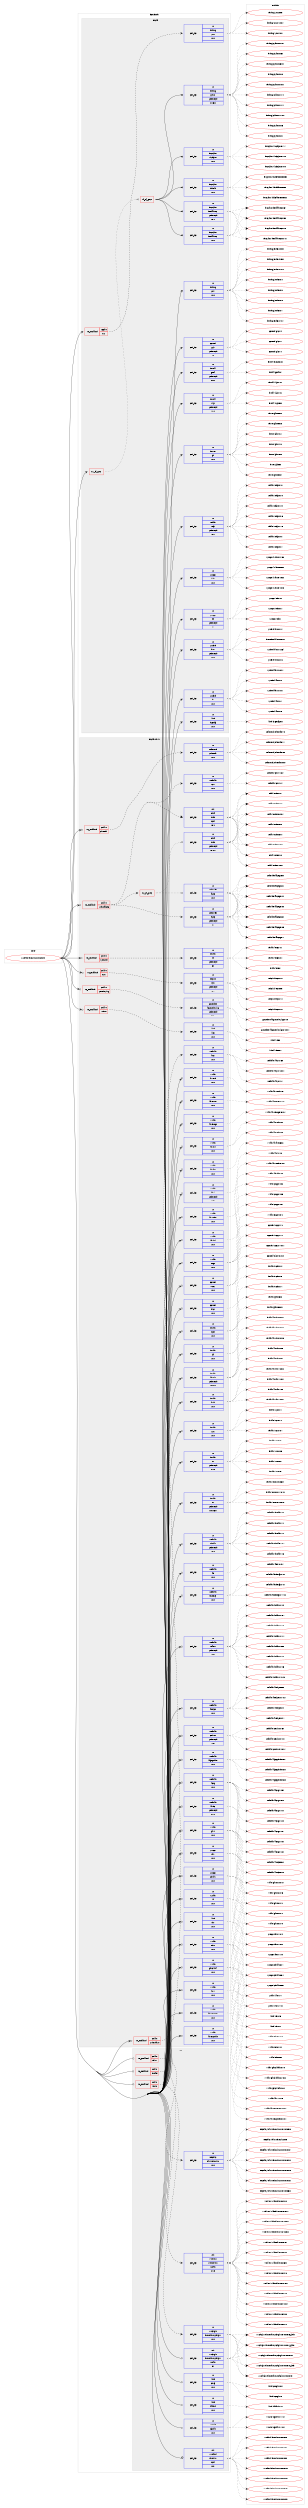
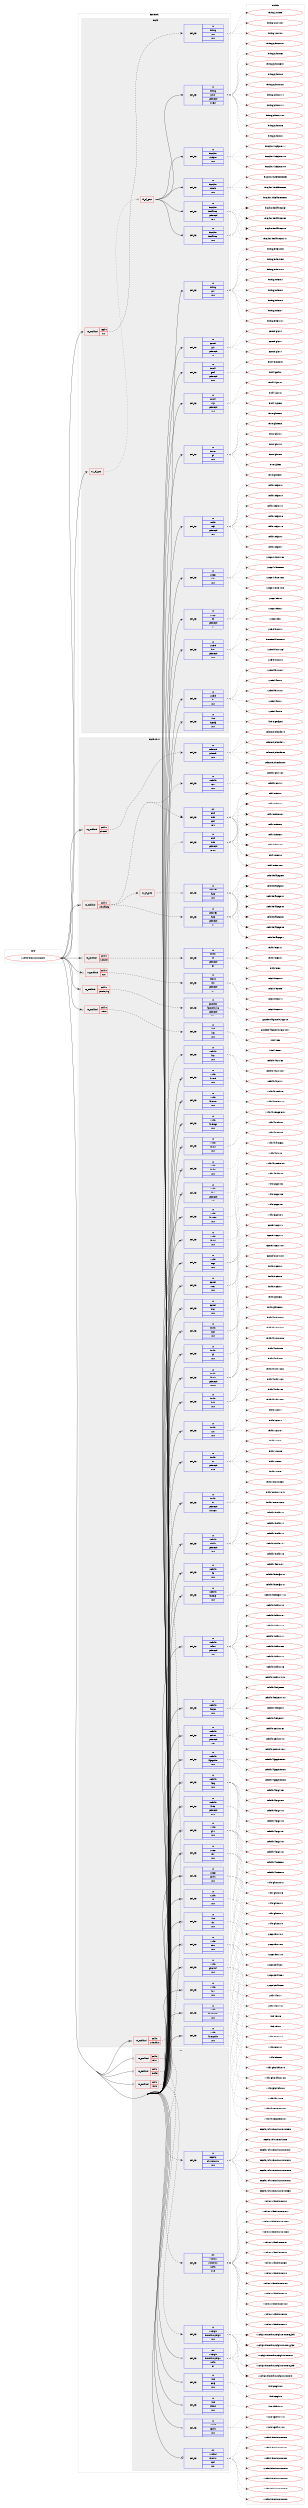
(275, 1256) -> (275, 1256)
(275, 2345) -> (275, 2345)
